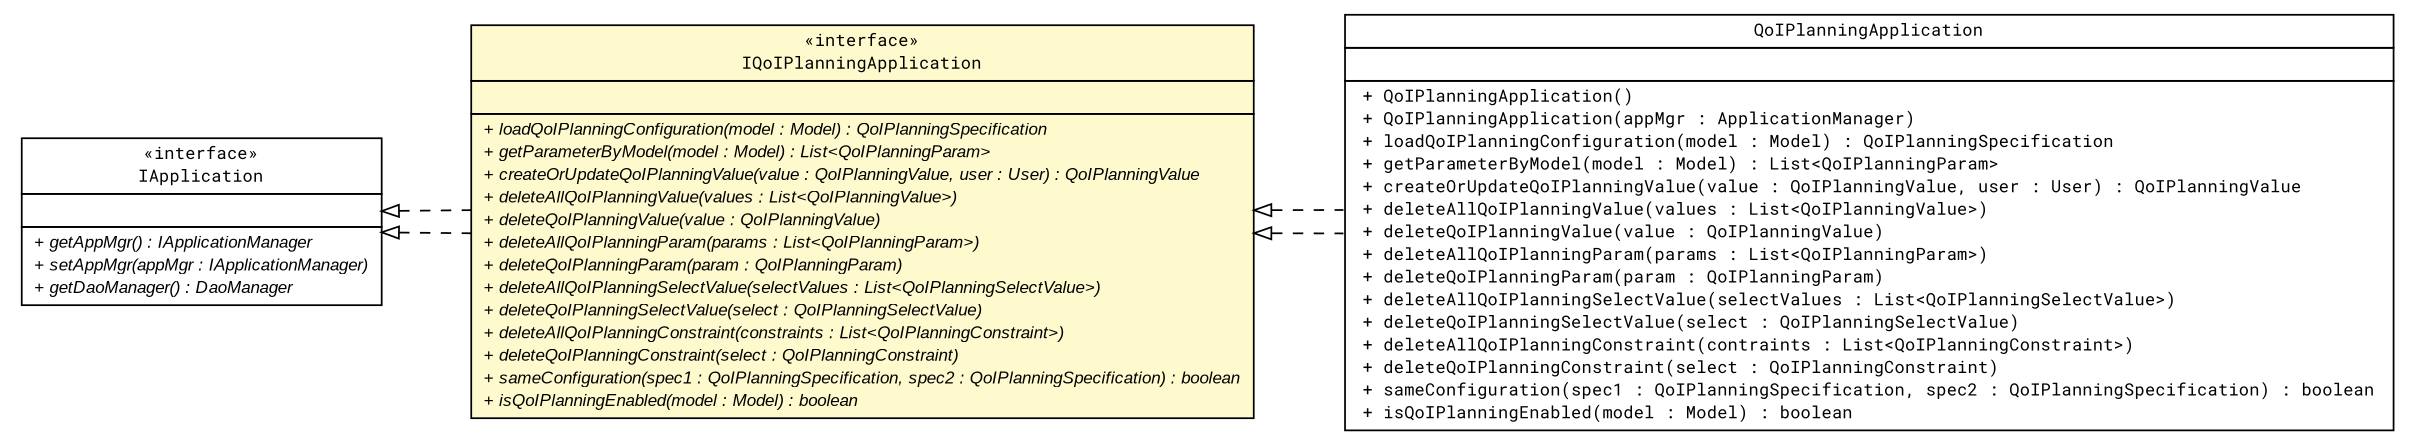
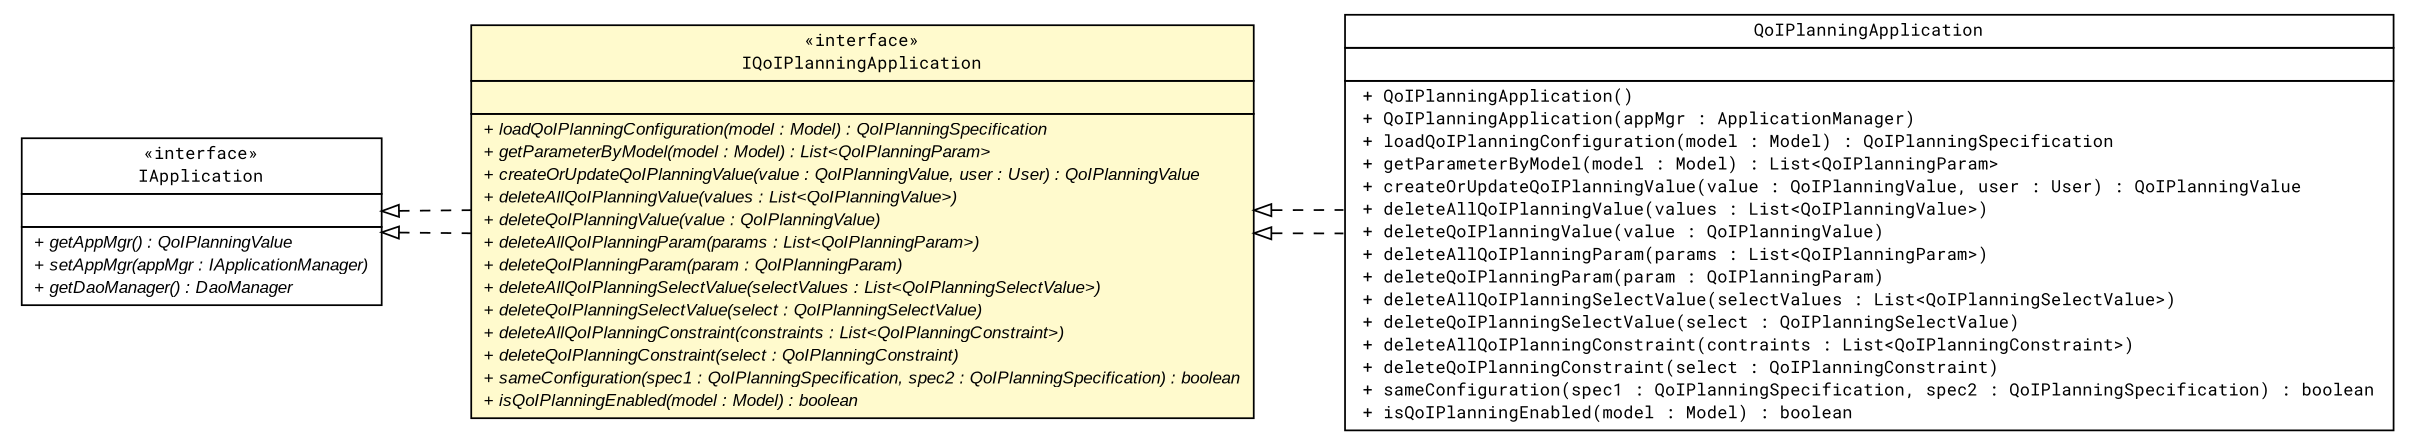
(173, 243) -> (163, 243)
